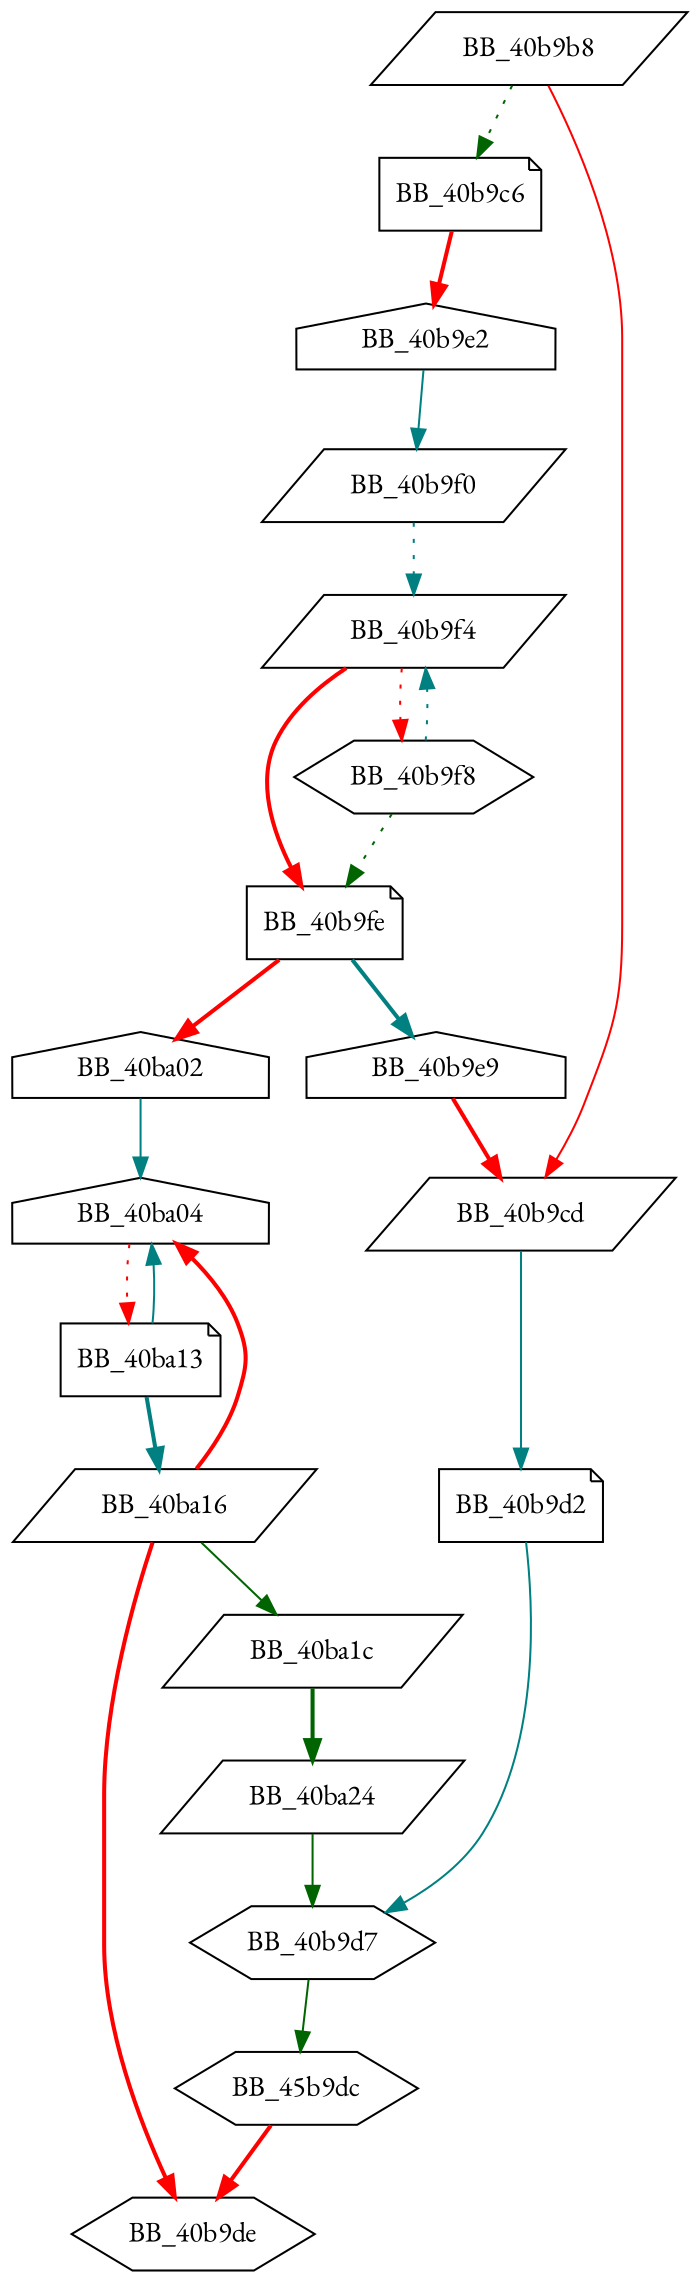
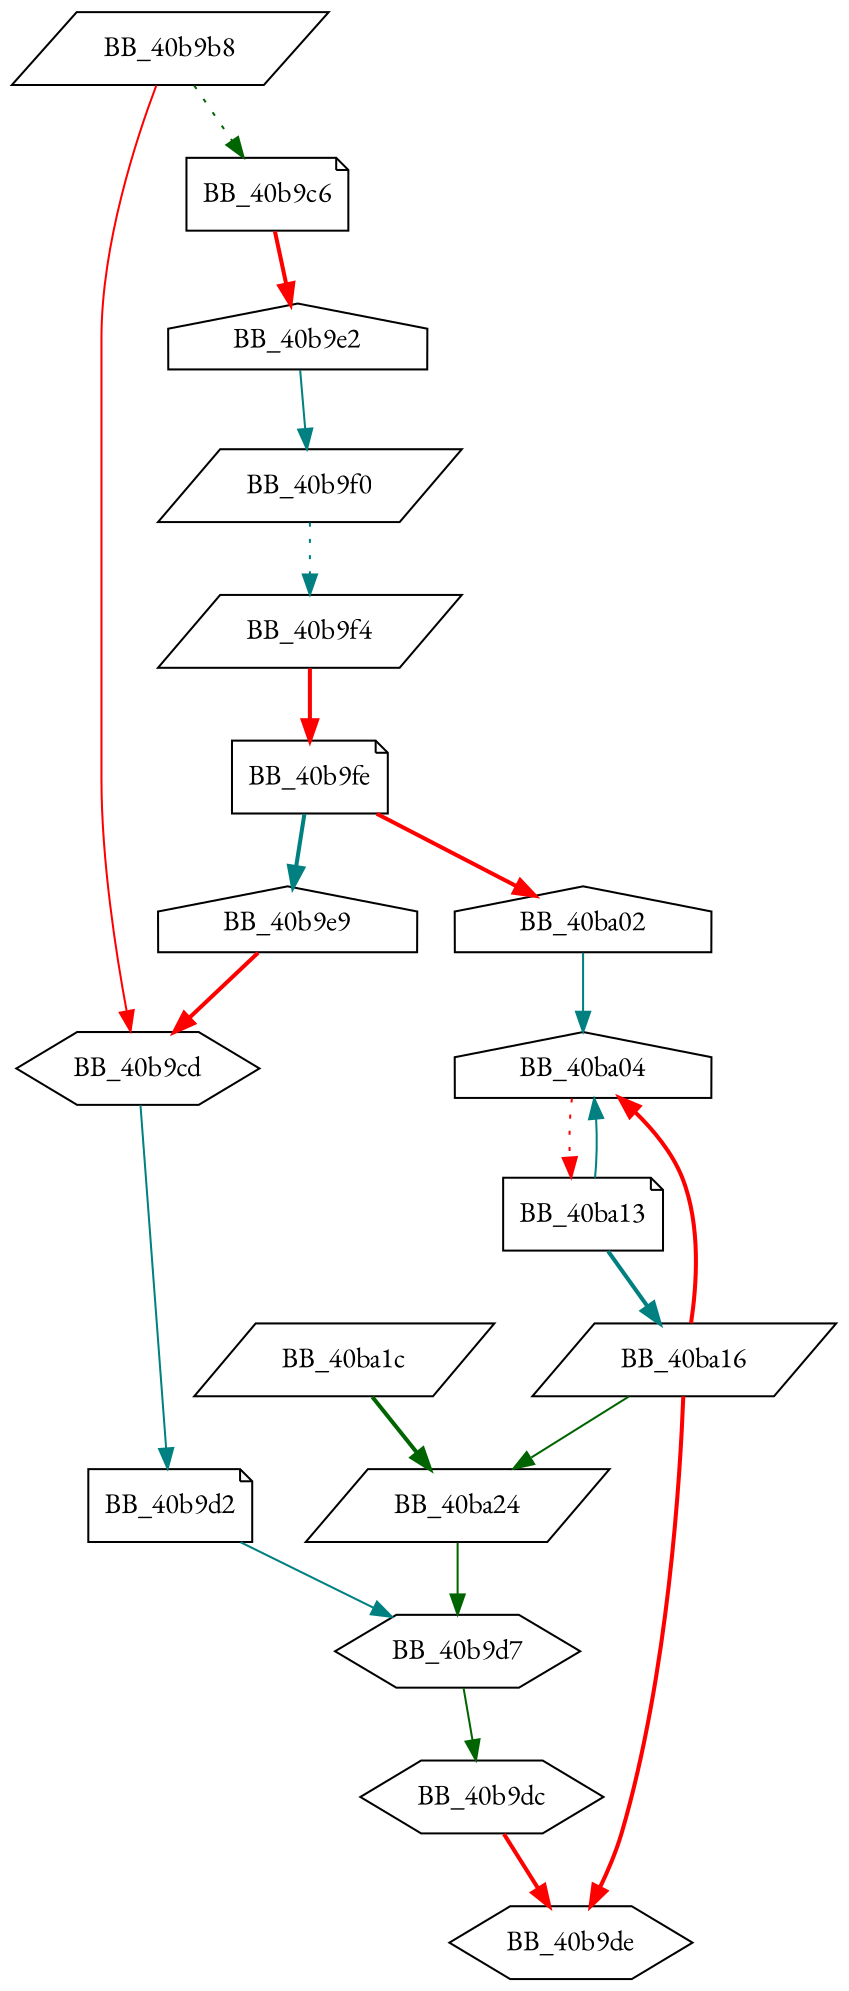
(414, 777) -> none
(521, 1214) -> (138, 1068)
(232, 1572) -> (580, 1427)
(296, 2088) -> (482, 1797)
